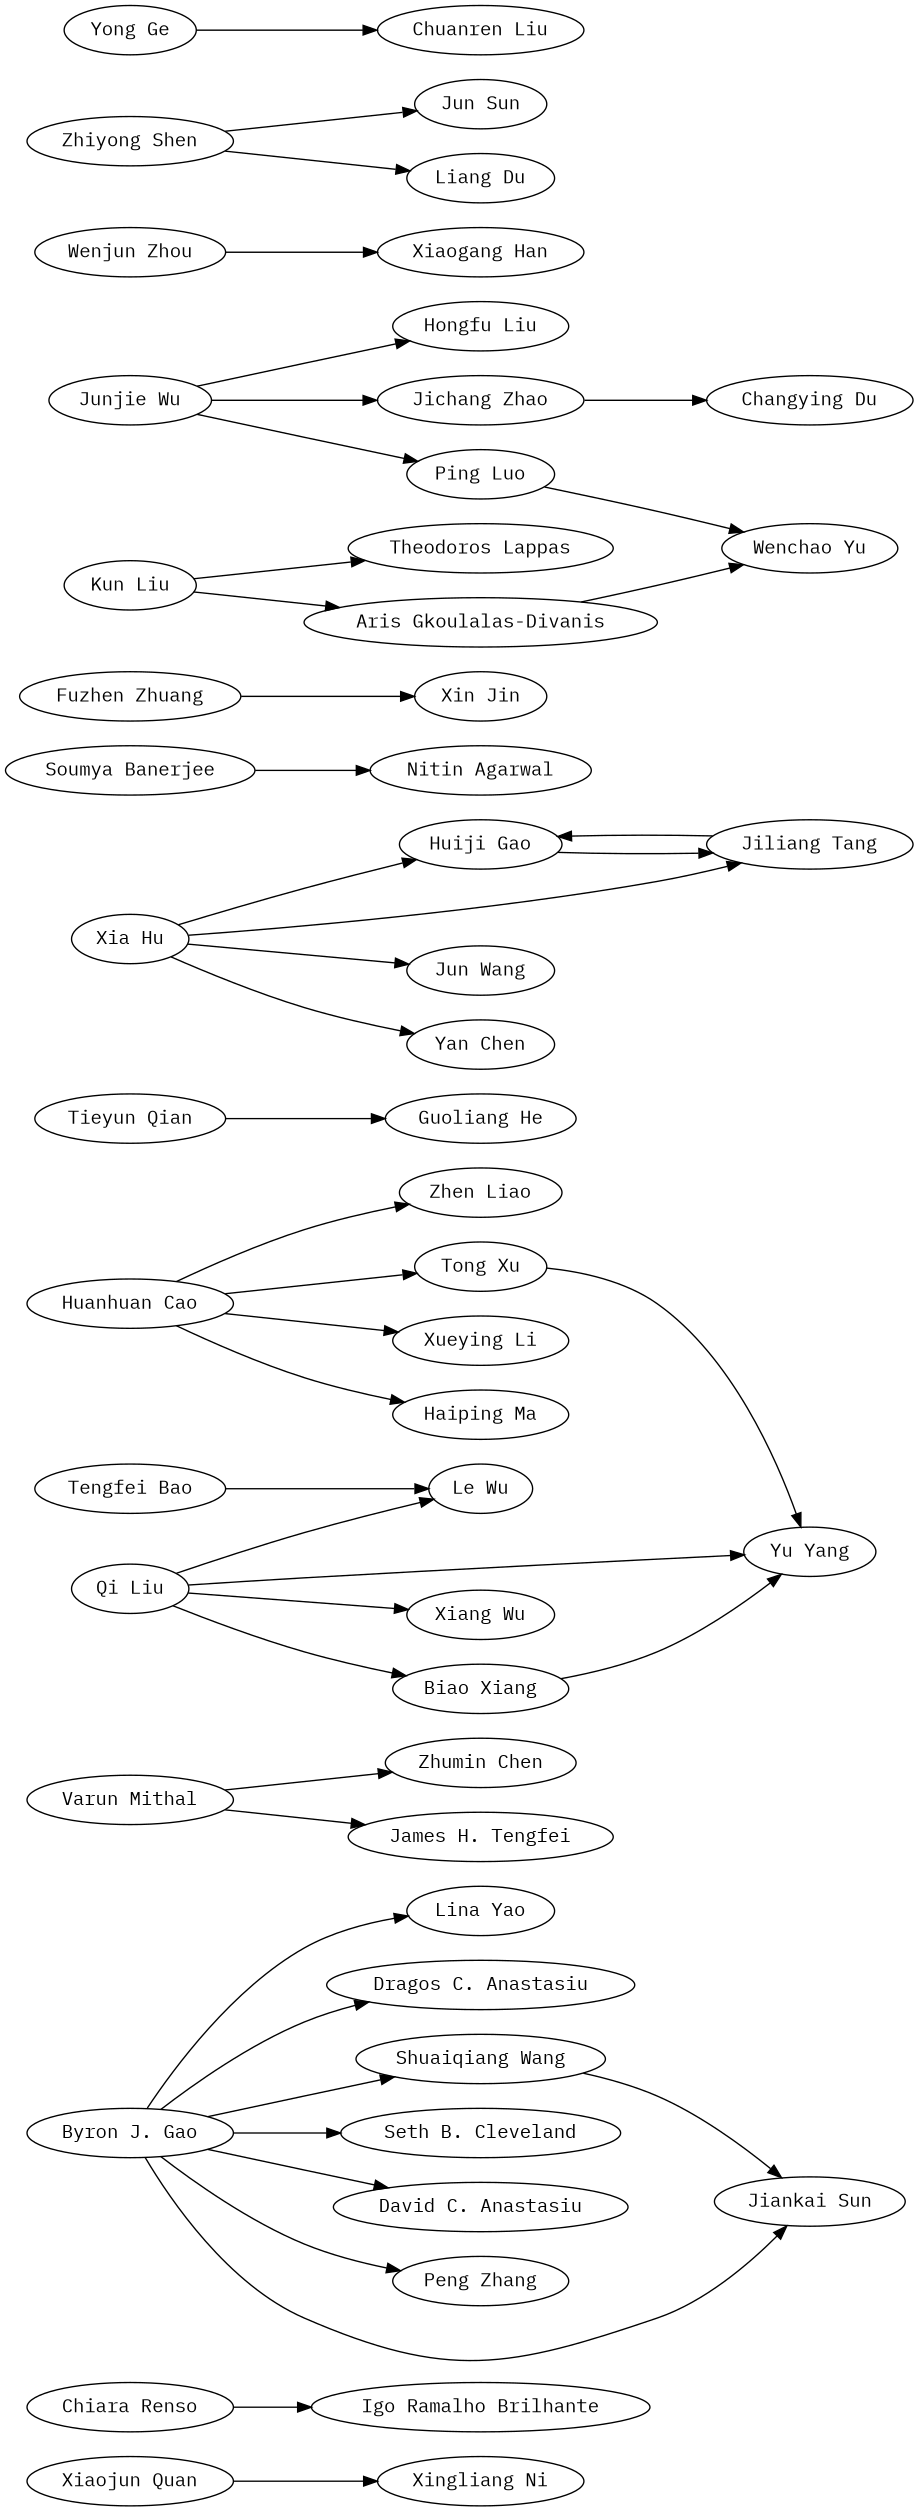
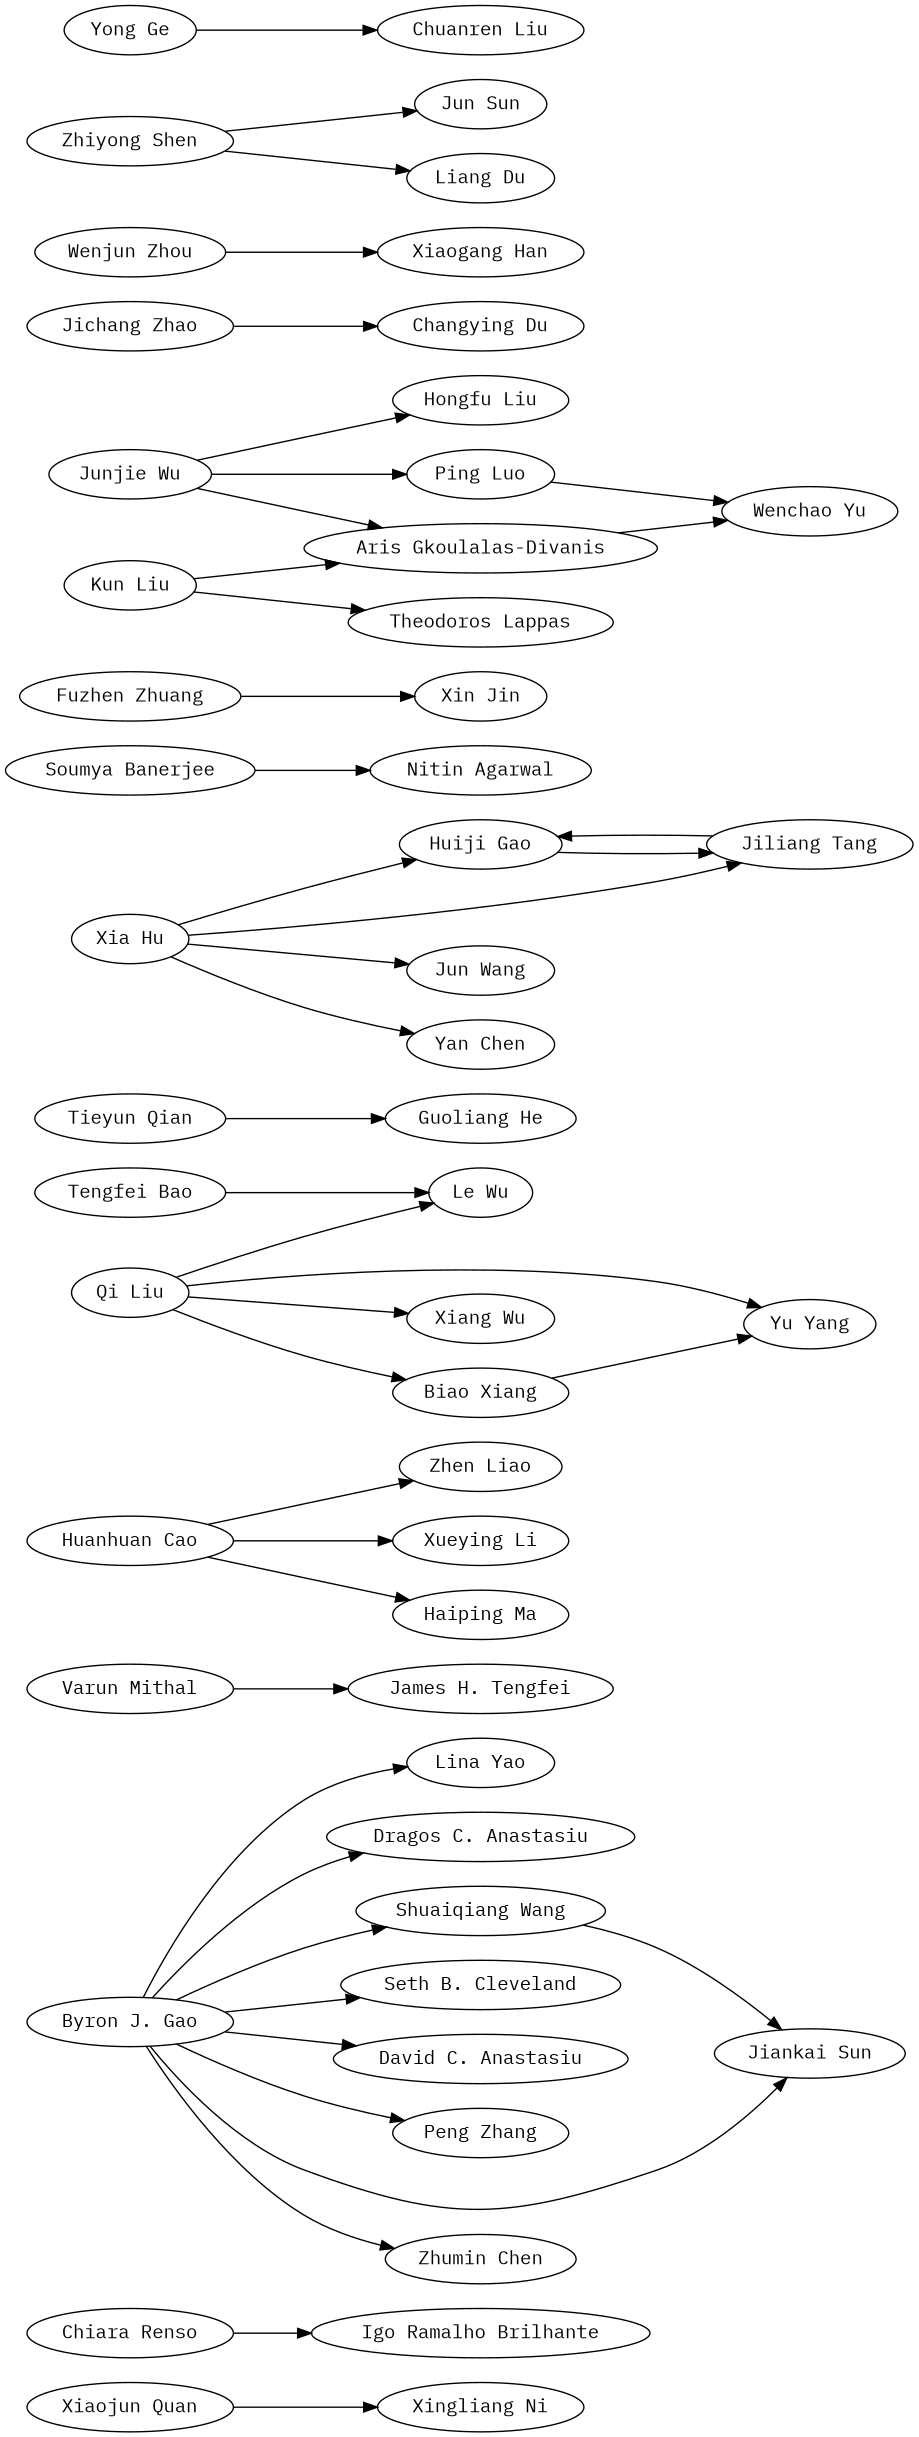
(287, 400) -> (283, 507)
(481, 1267) -> none
(302, 1782) -> (245, 2169)
